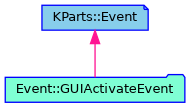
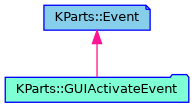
(95, 90) -> (97, 90)
